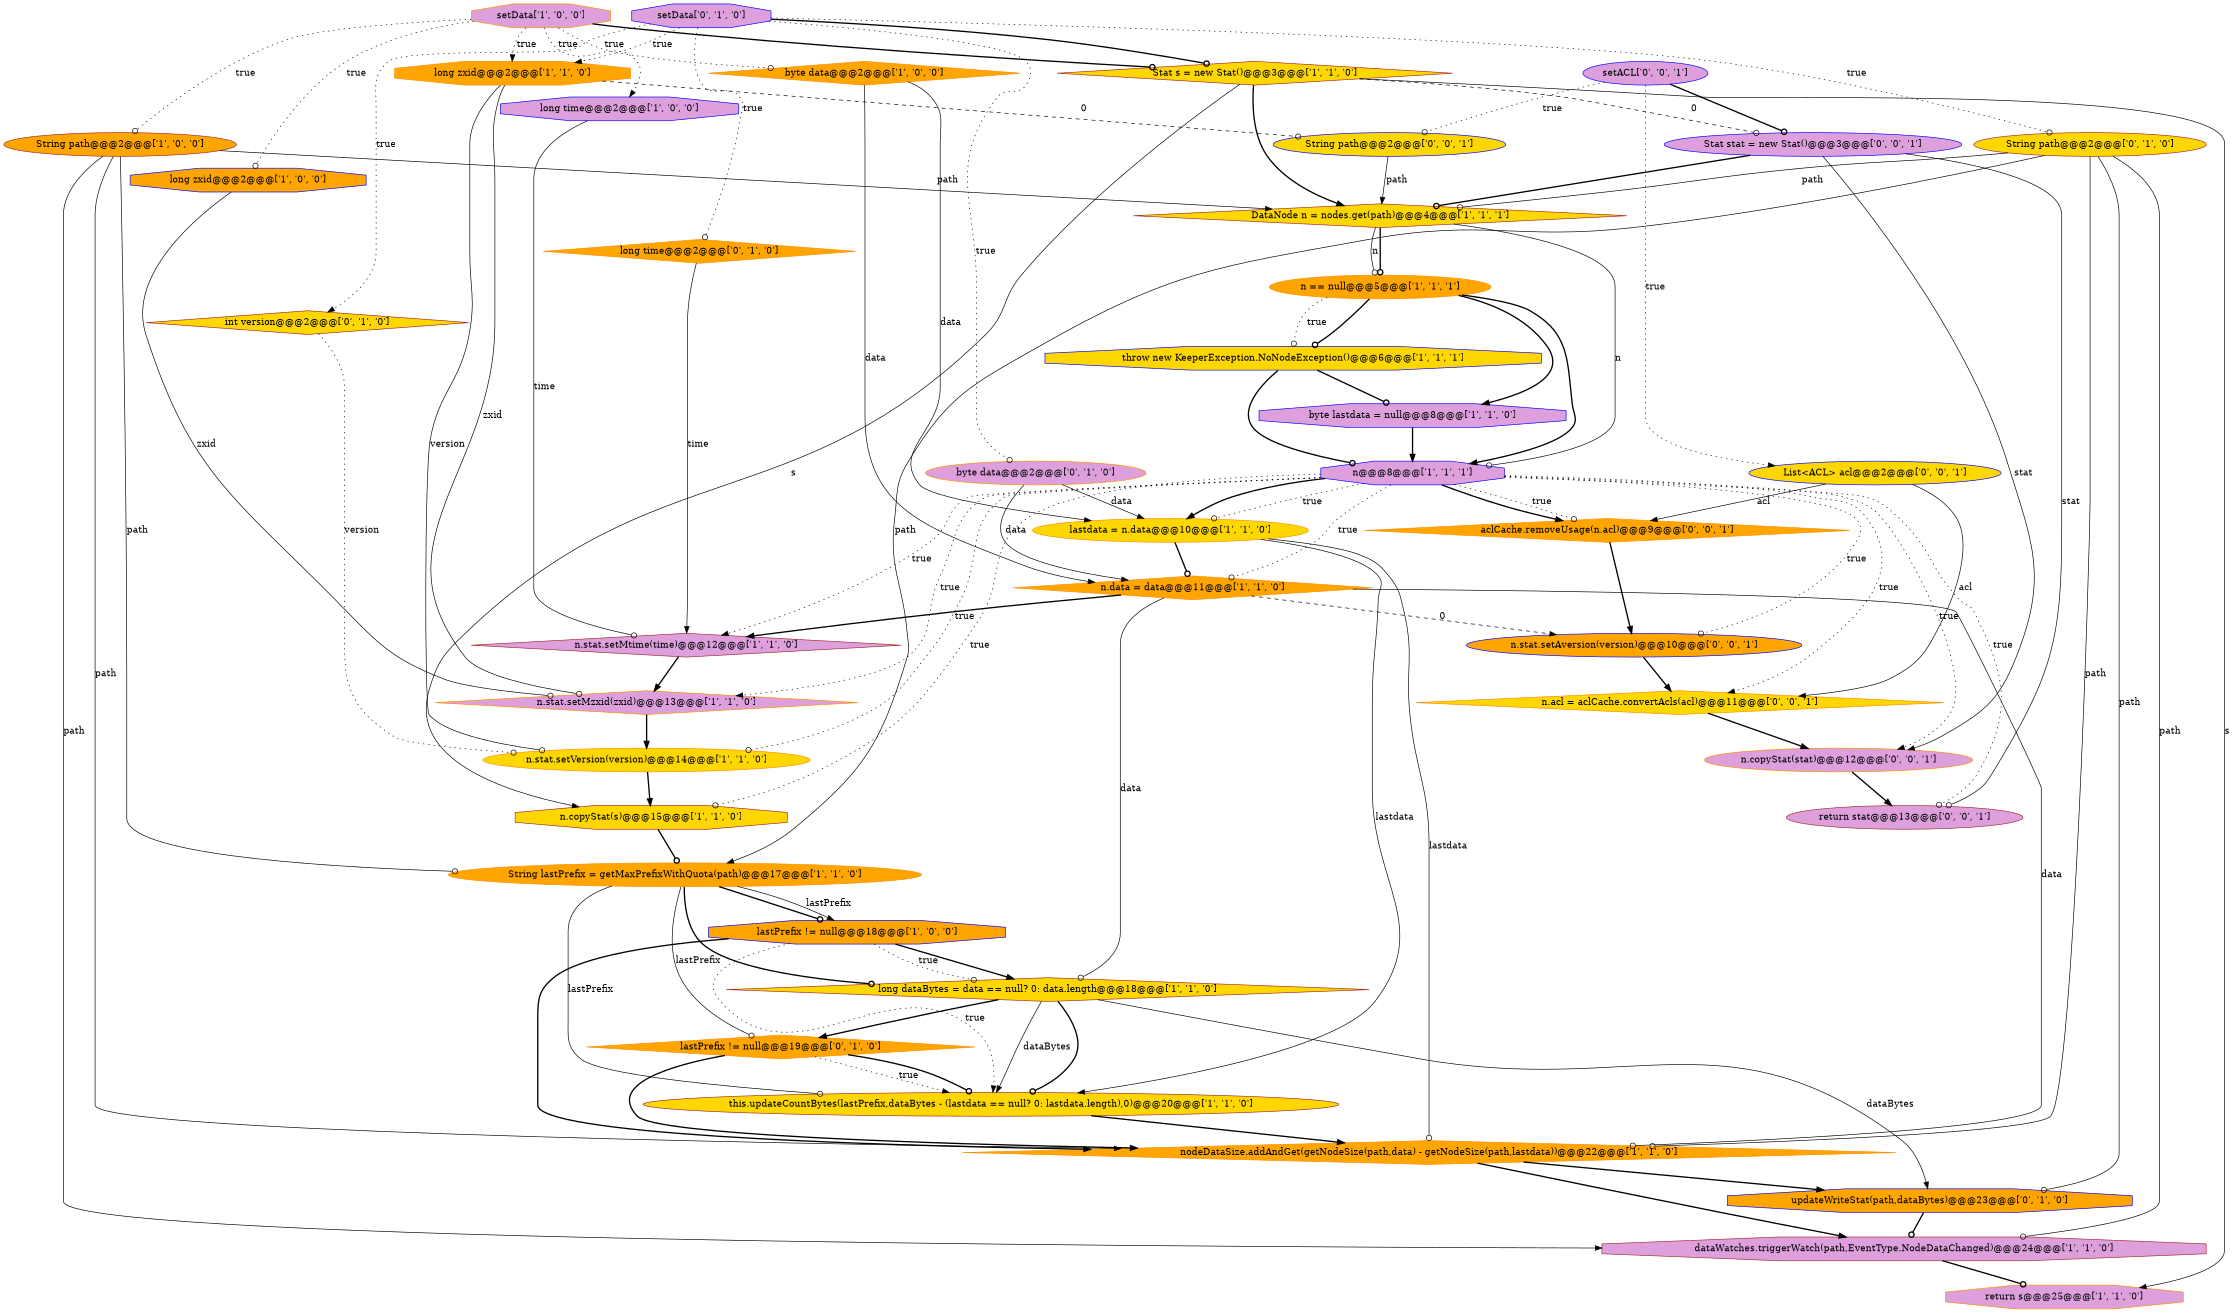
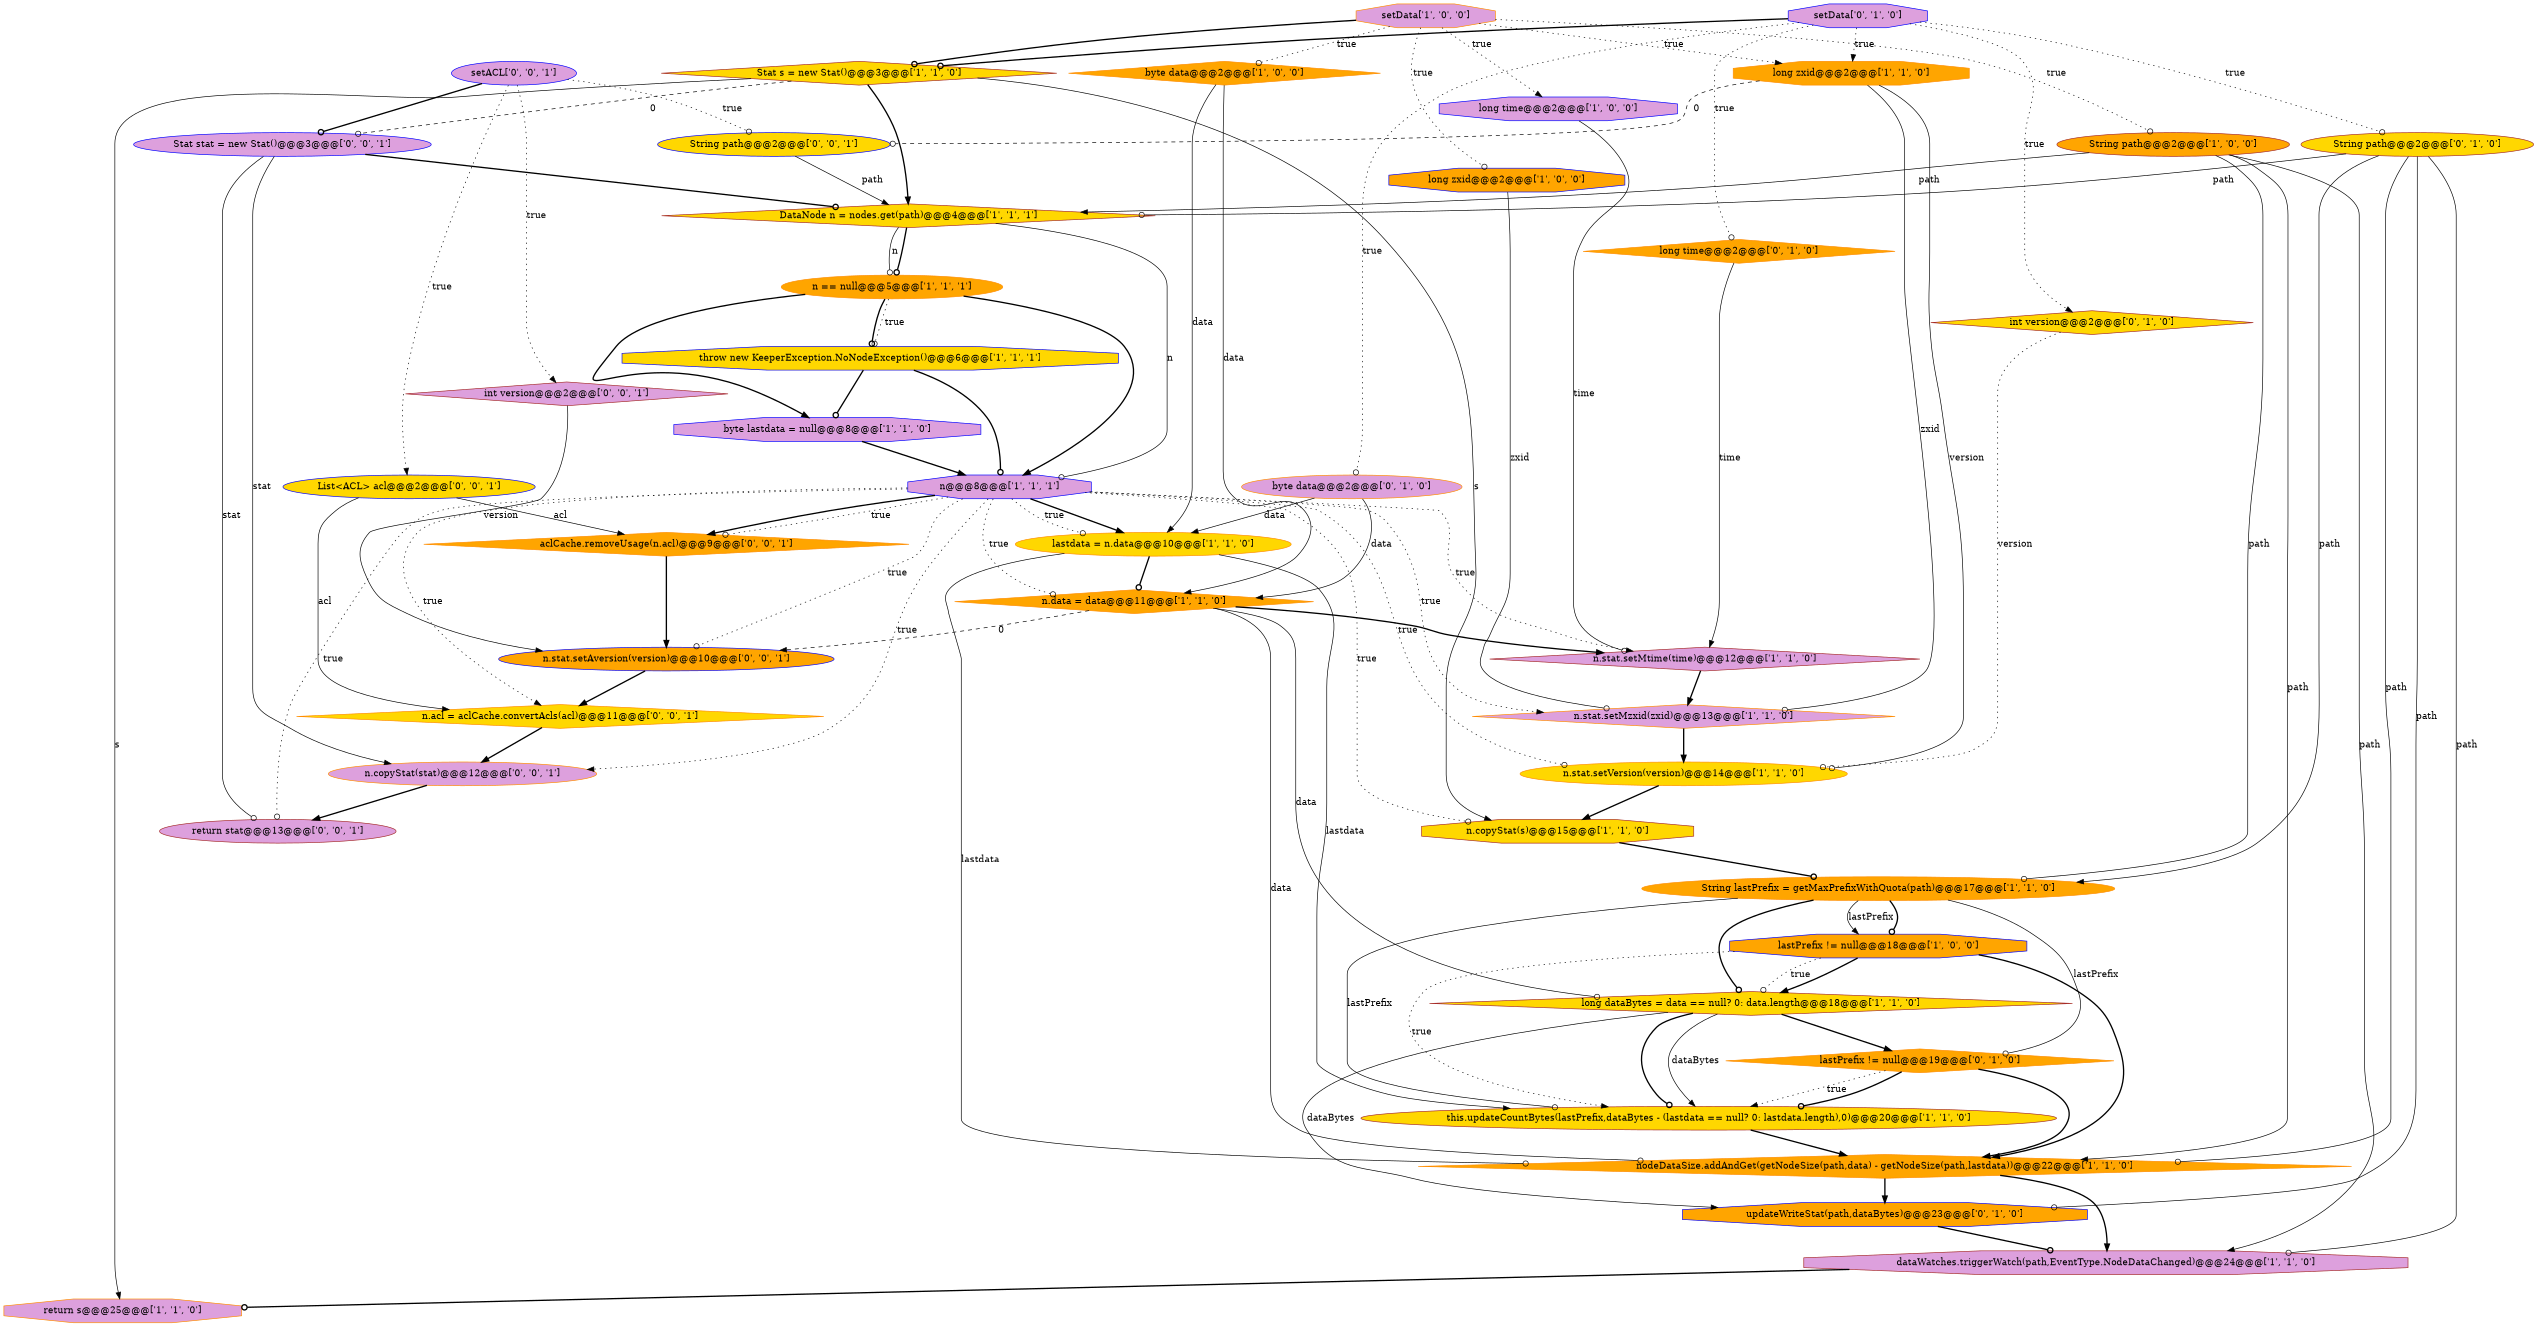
none -> (567, 394)
